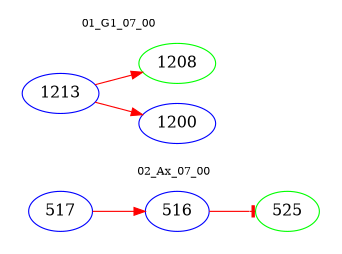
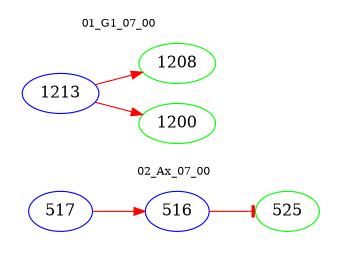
(177, 123) -> (177, 123)
